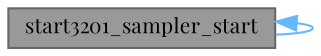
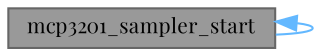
(142, 28) -> (142, 28)
